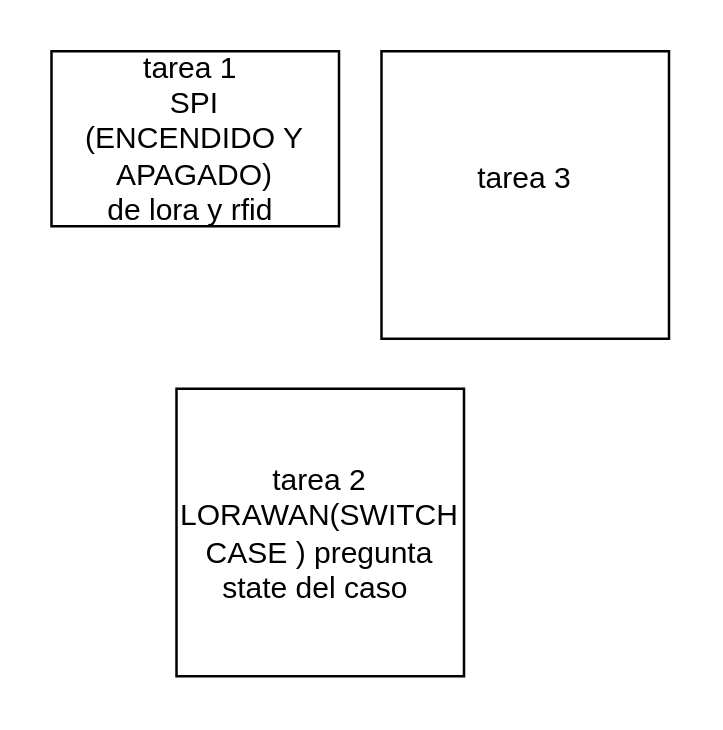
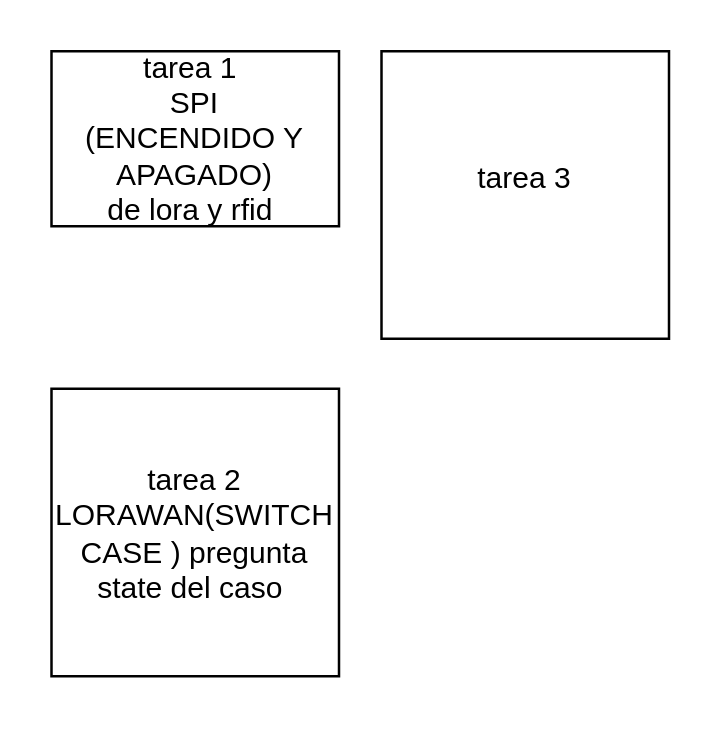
(320, 533) -> (195, 533)
